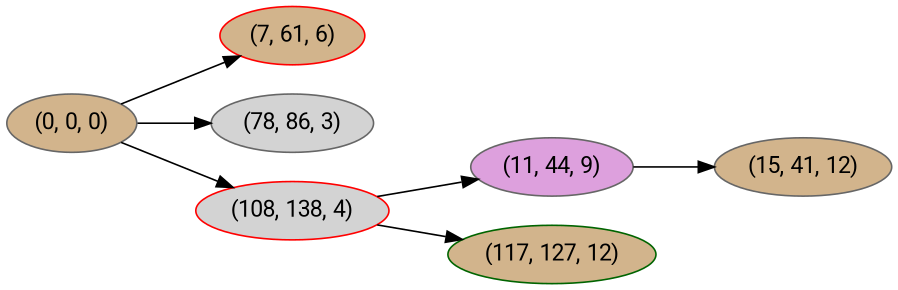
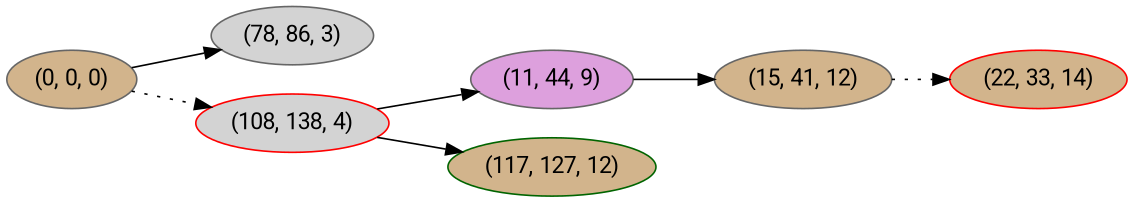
(292, 36) -> none
none -> (1038, 79)
(170, 162) -> (163, 98)
